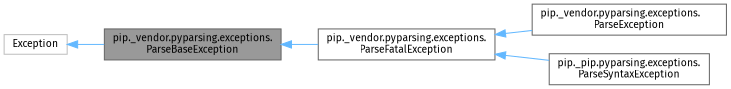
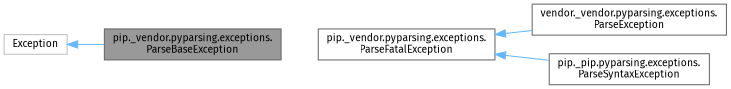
(629, 20) -> (629, 20)
(305, 44) -> none
